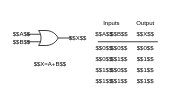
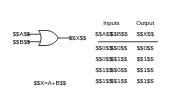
(50, 64) -> (50, 83)
